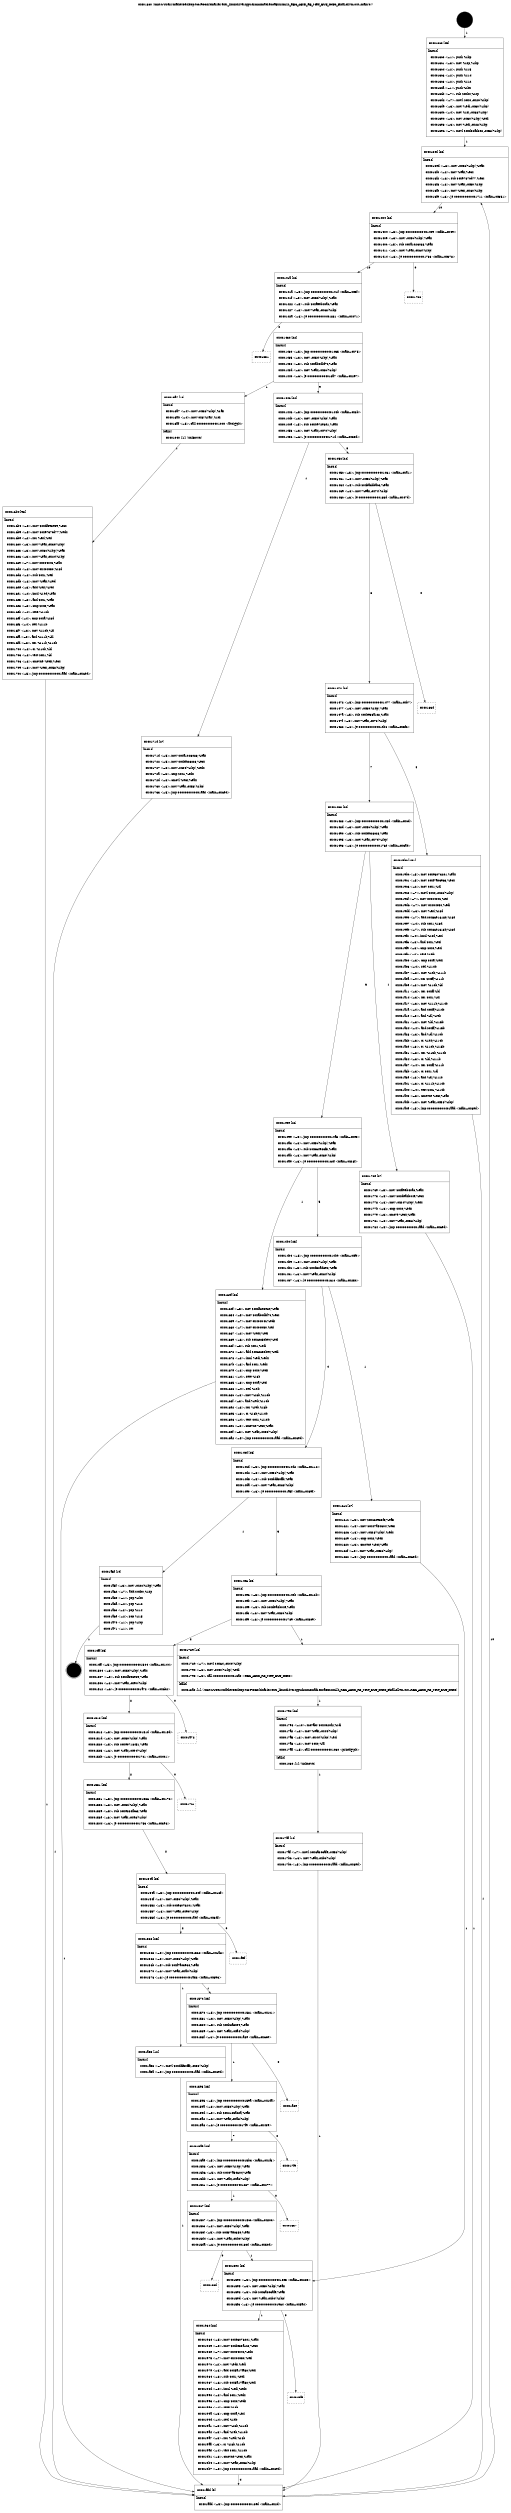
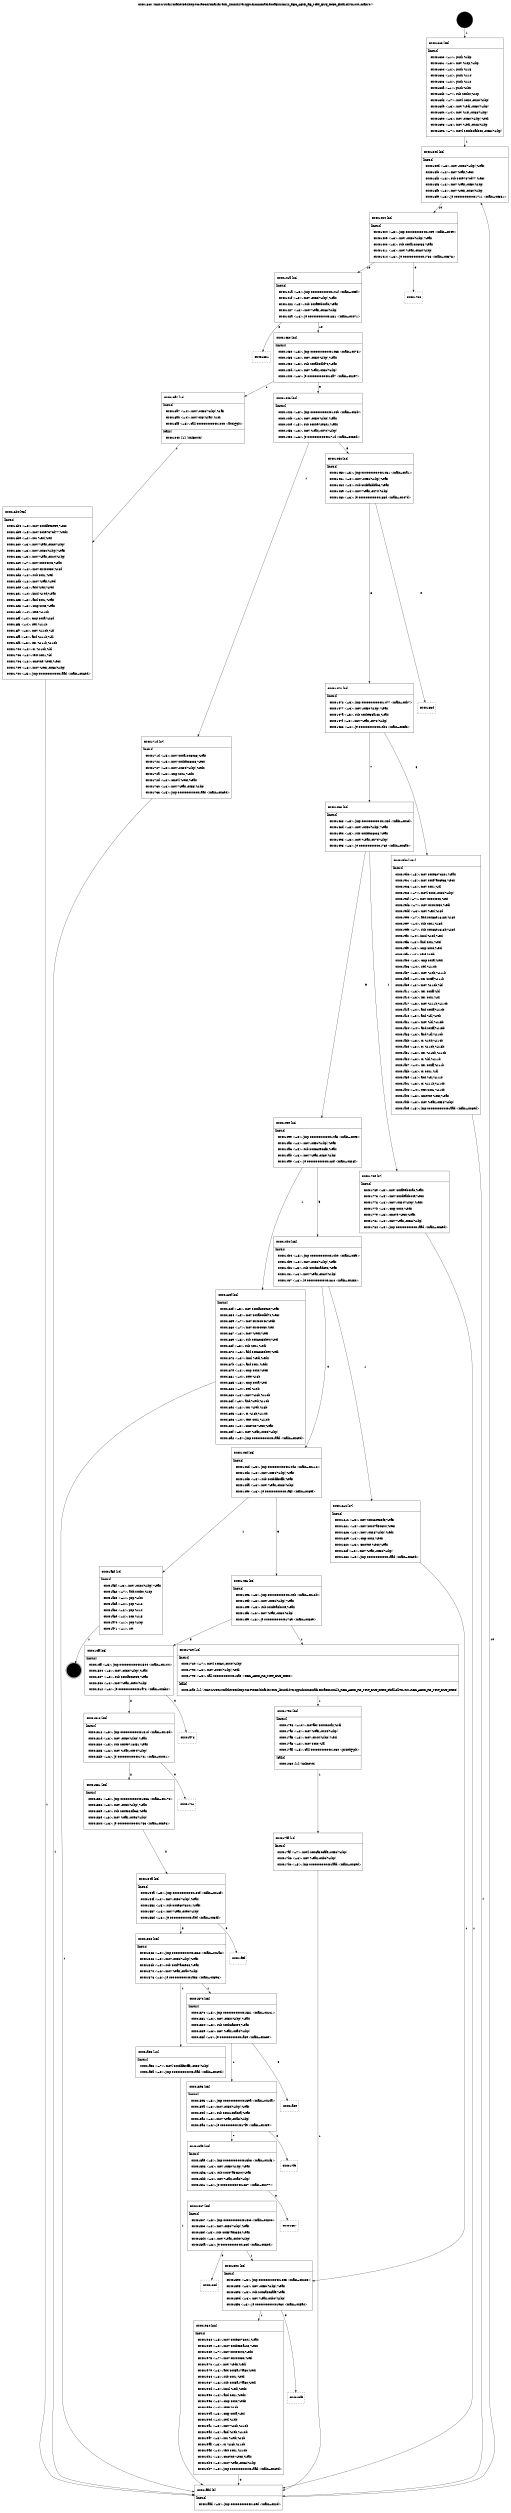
none -> (318, 327)
(232, 2195) -> none
